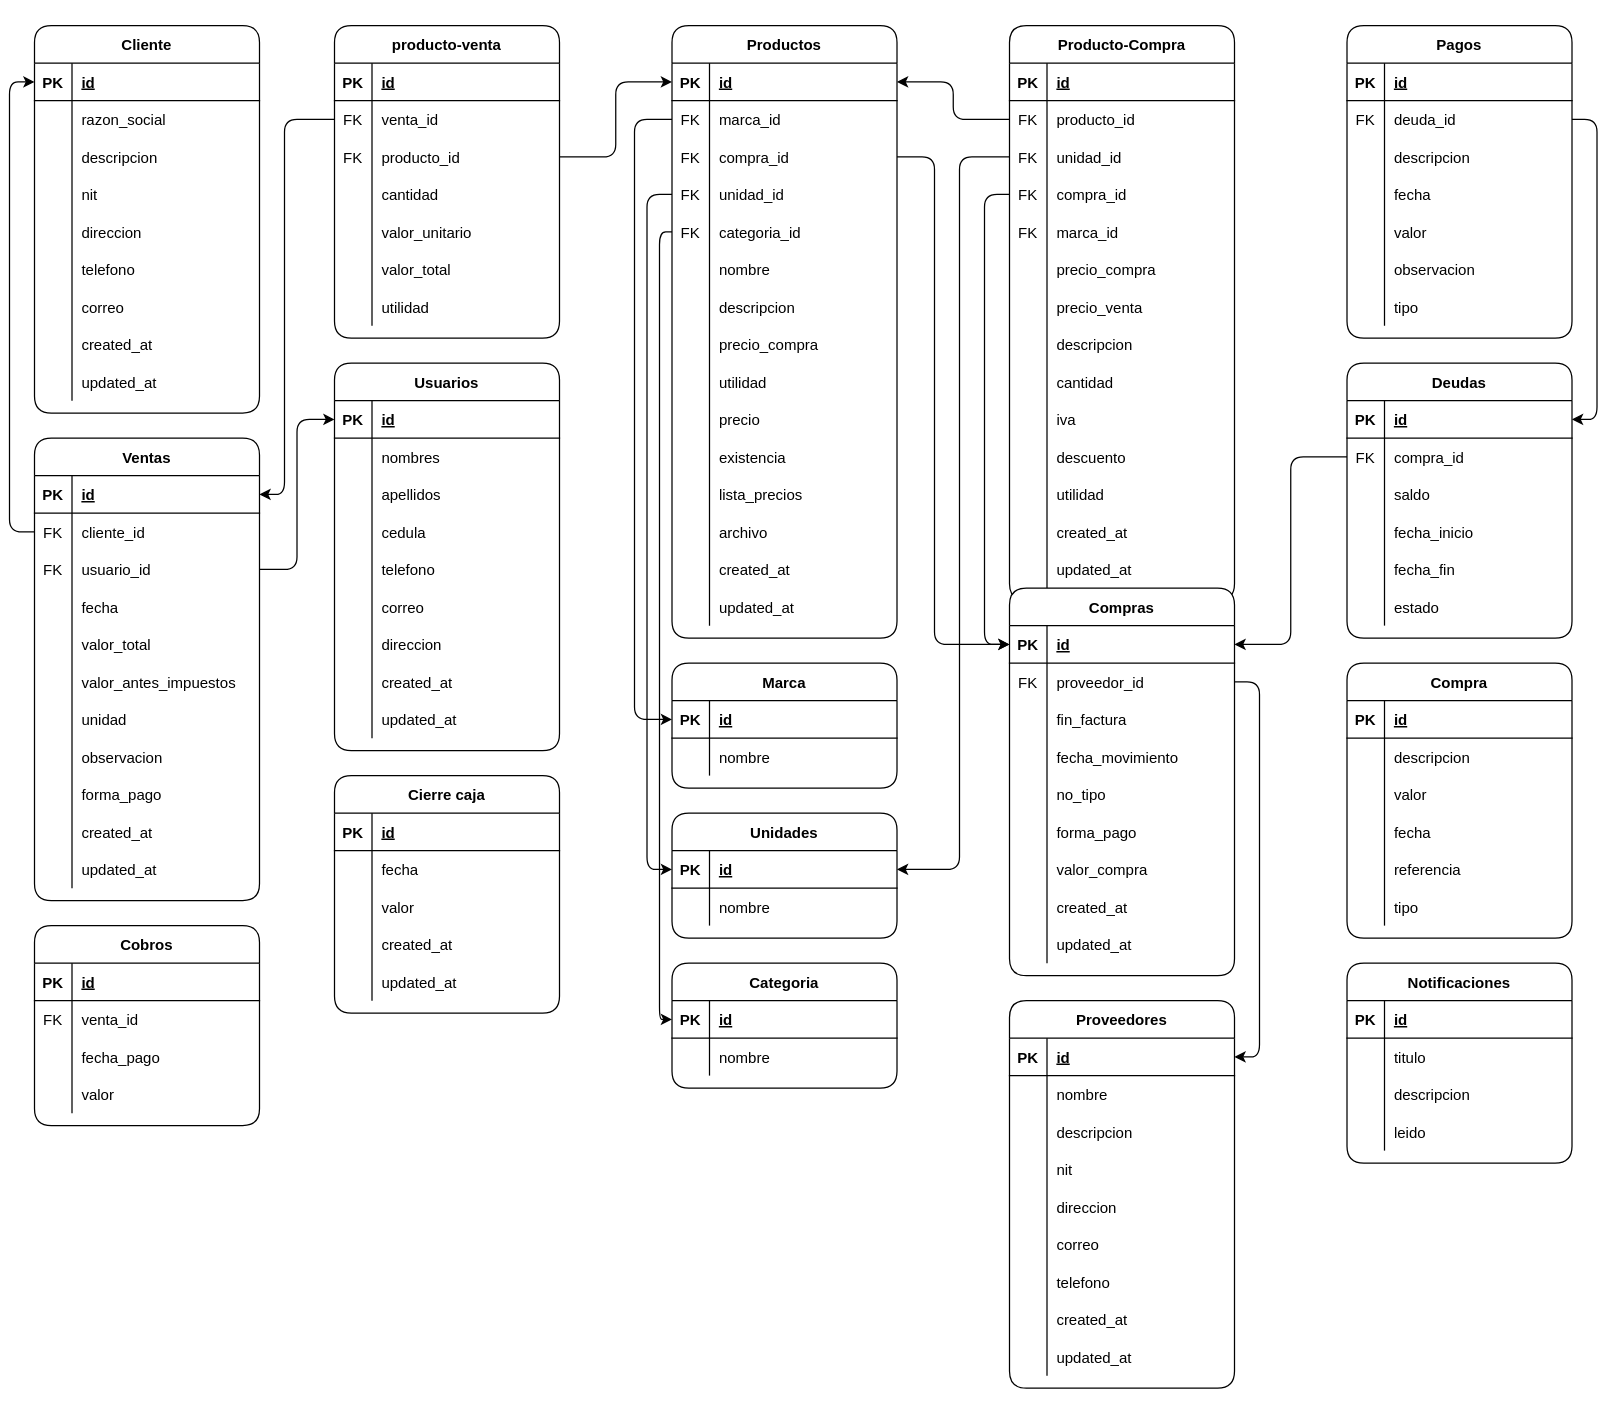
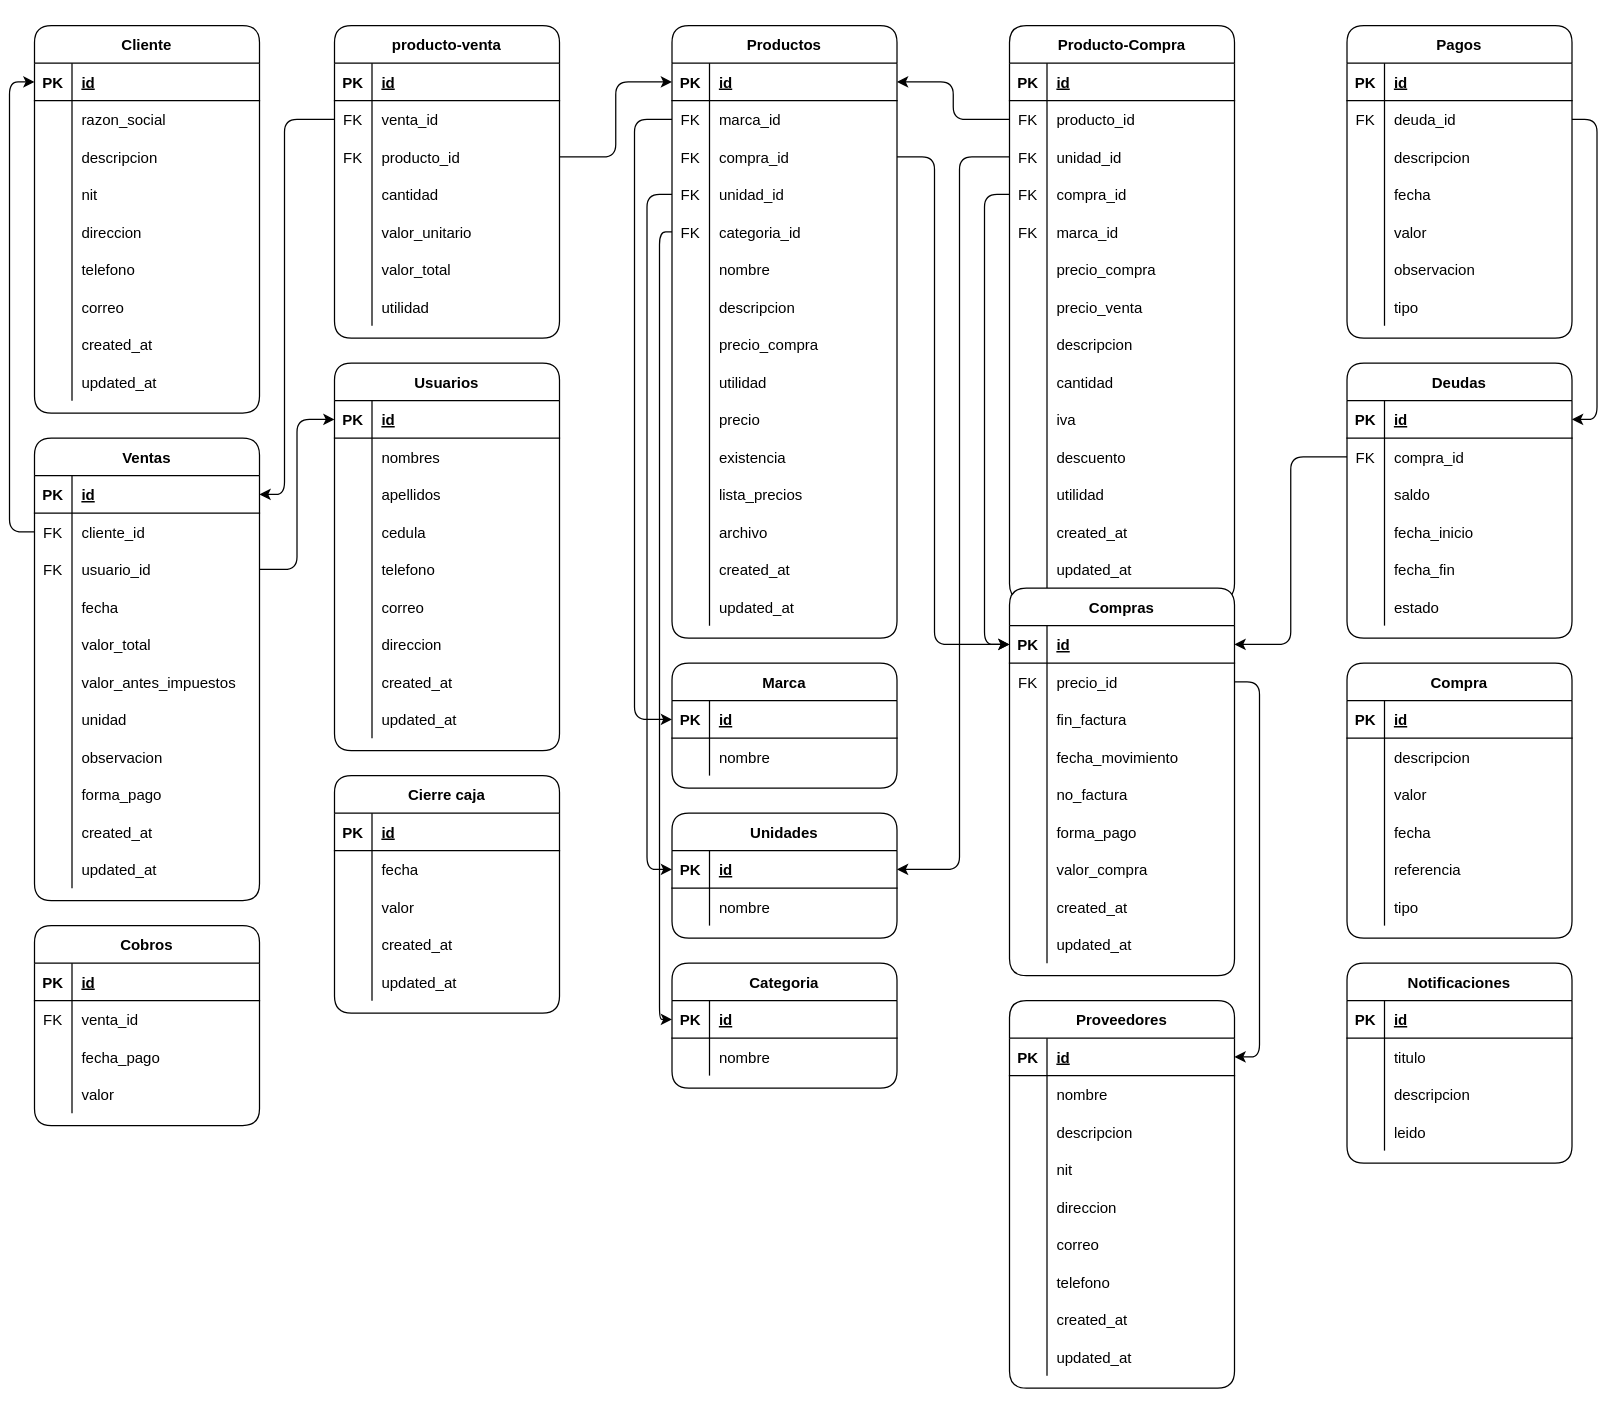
(1105, 683) -> (1090, 683)
(1084, 795) -> (1098, 795)
